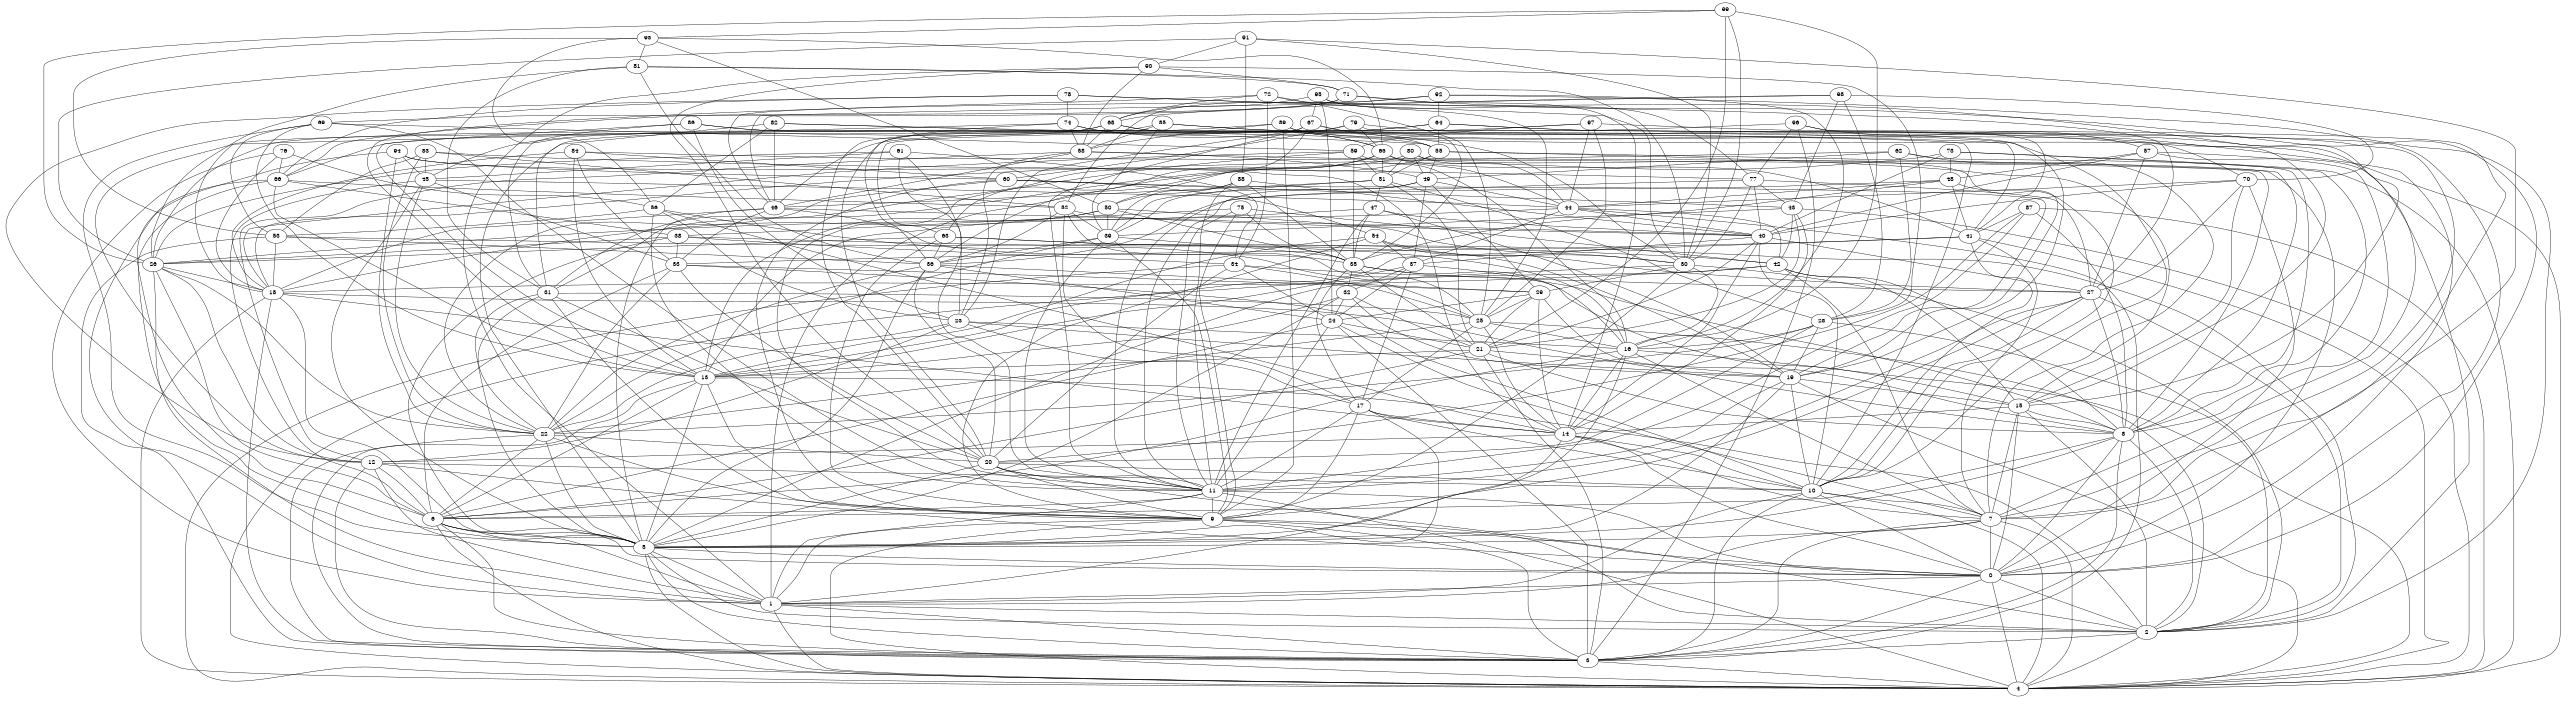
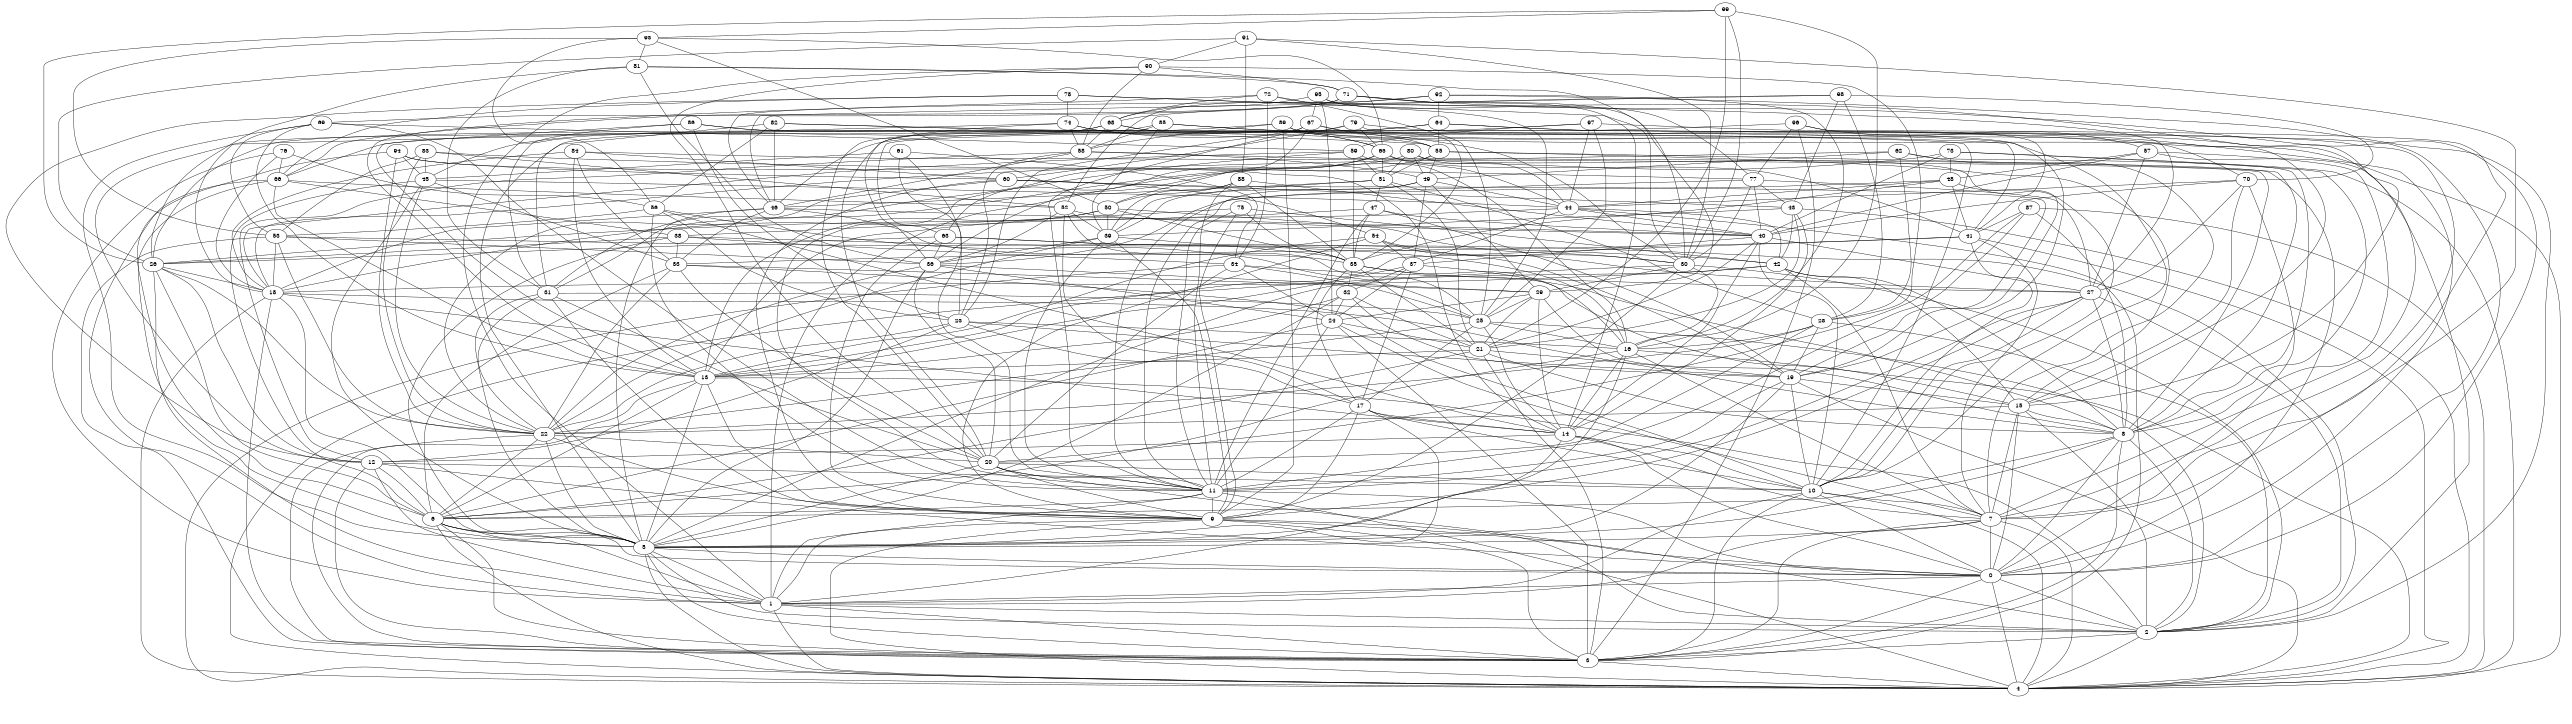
(530, 163) -> none
none -> (1680, 175)
none -> (358, 390)
(1814, 419) -> (1282, 420)
